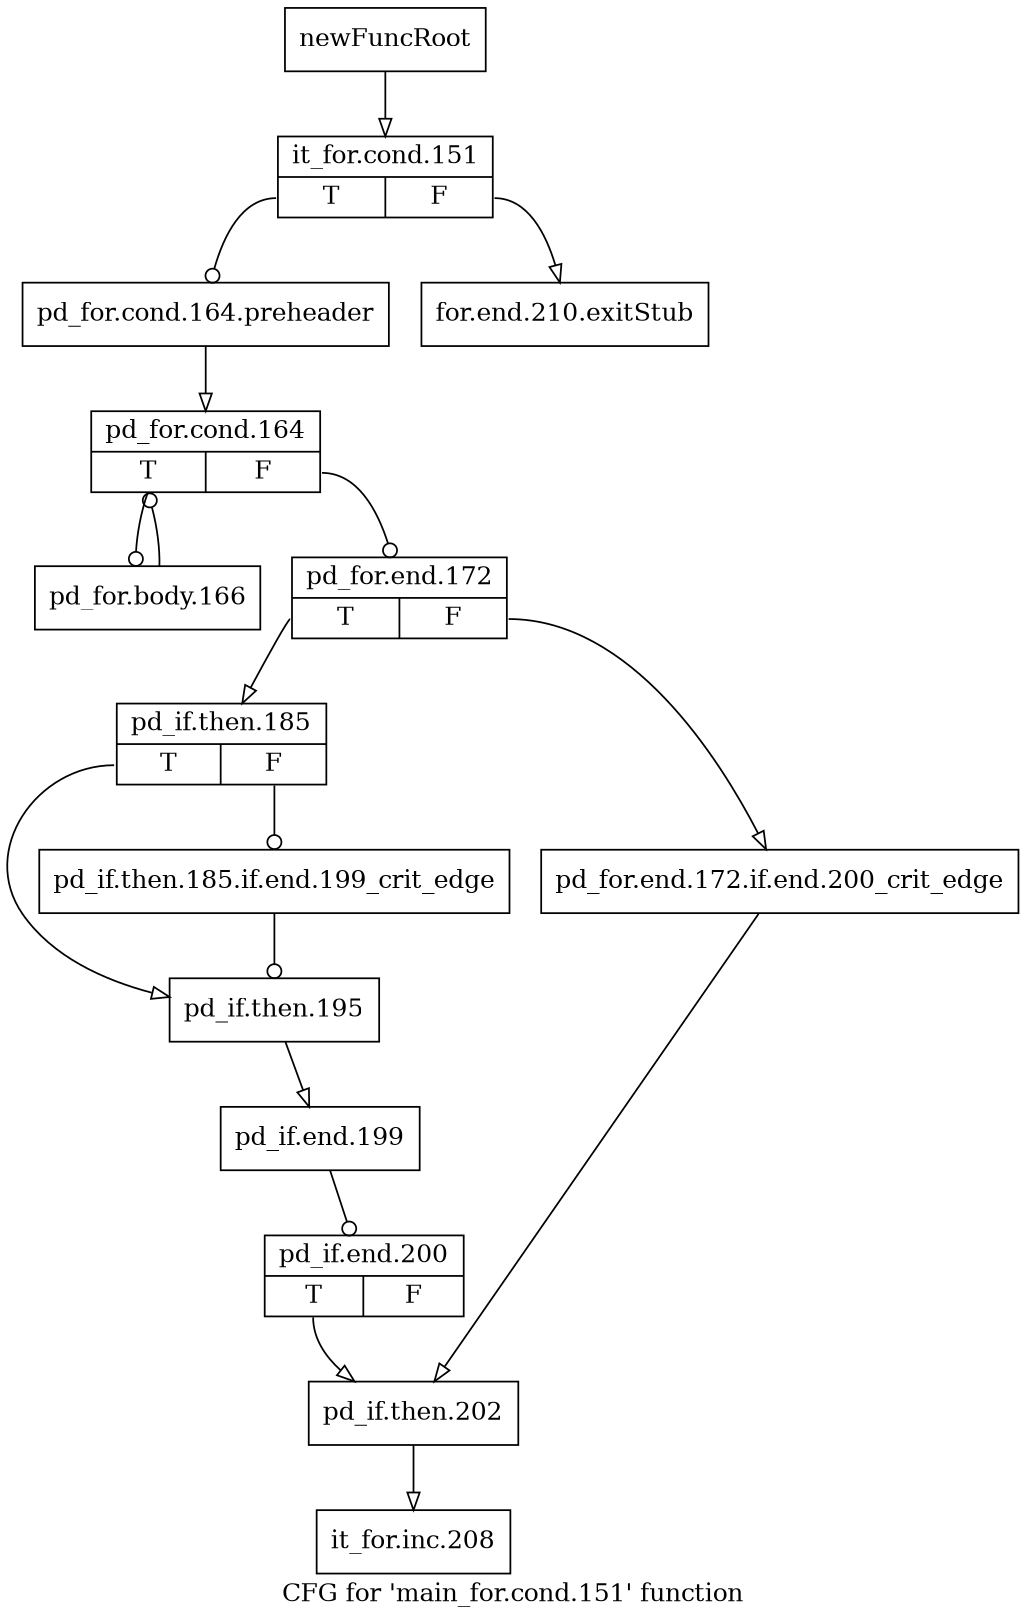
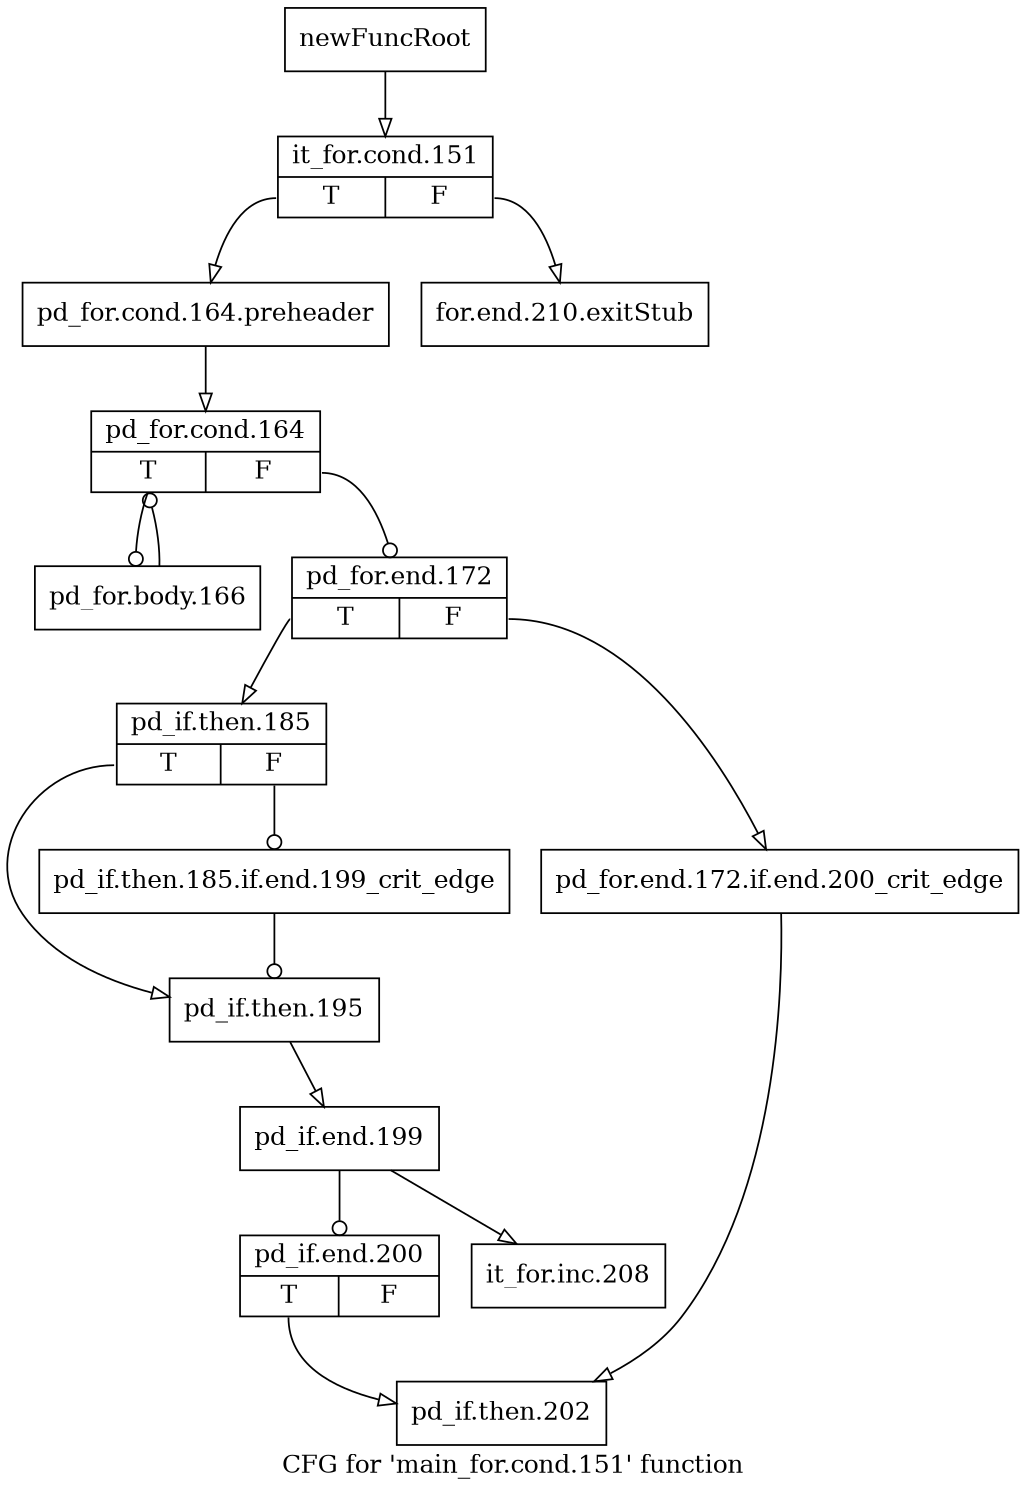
(235, 223) -> (236, 221)
(414, 1469) -> (446, 1202)
